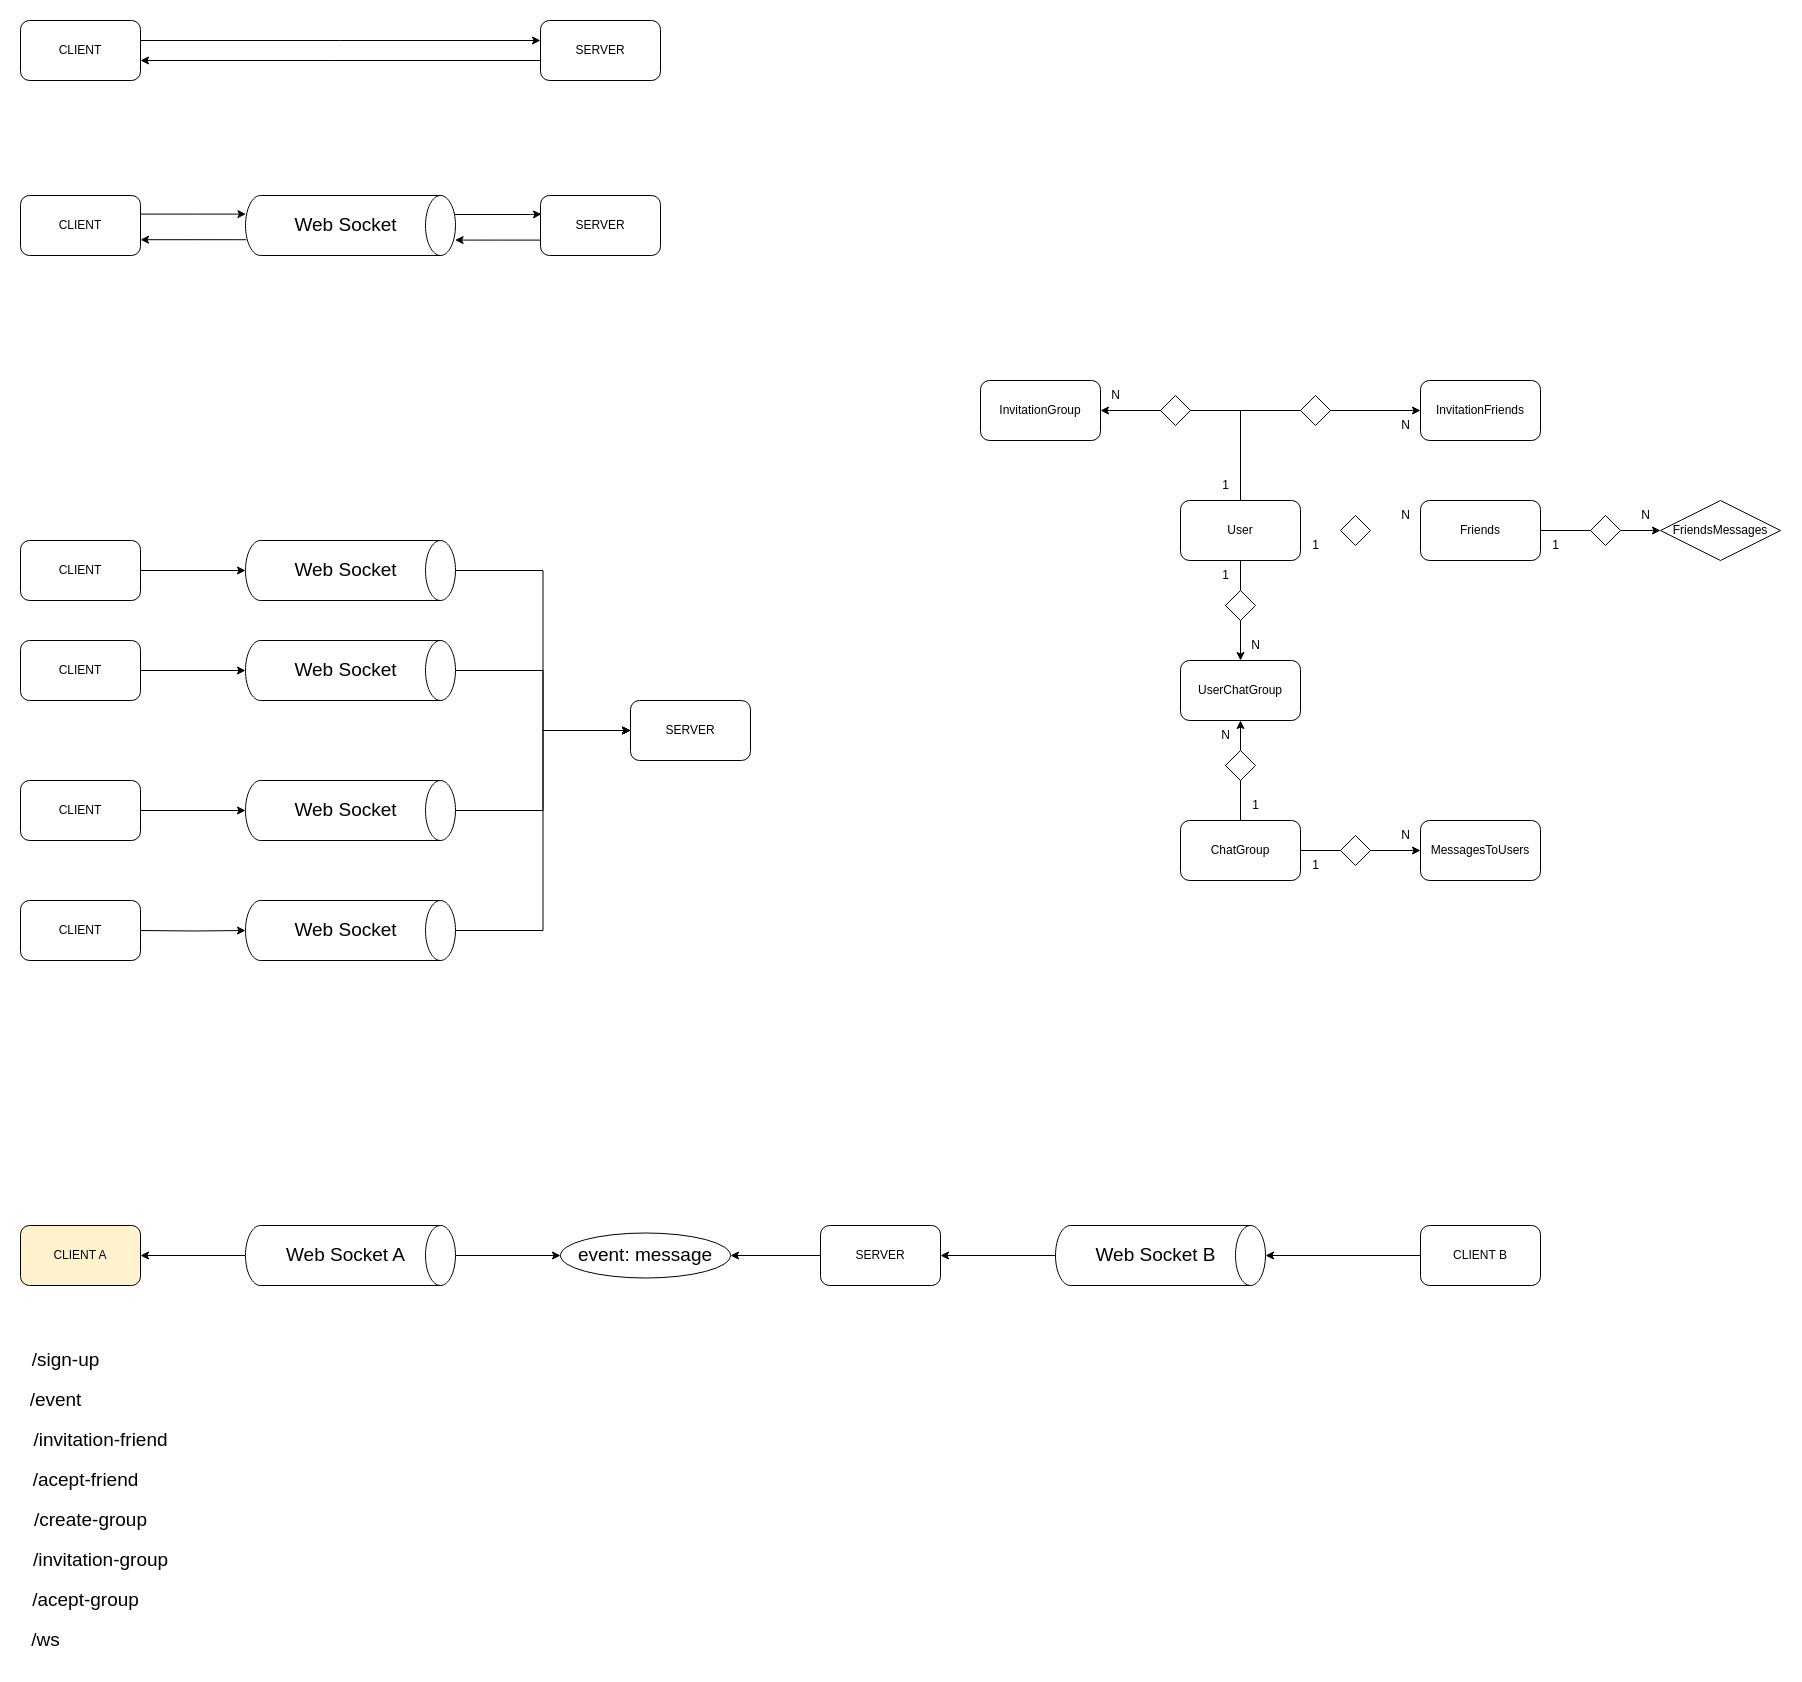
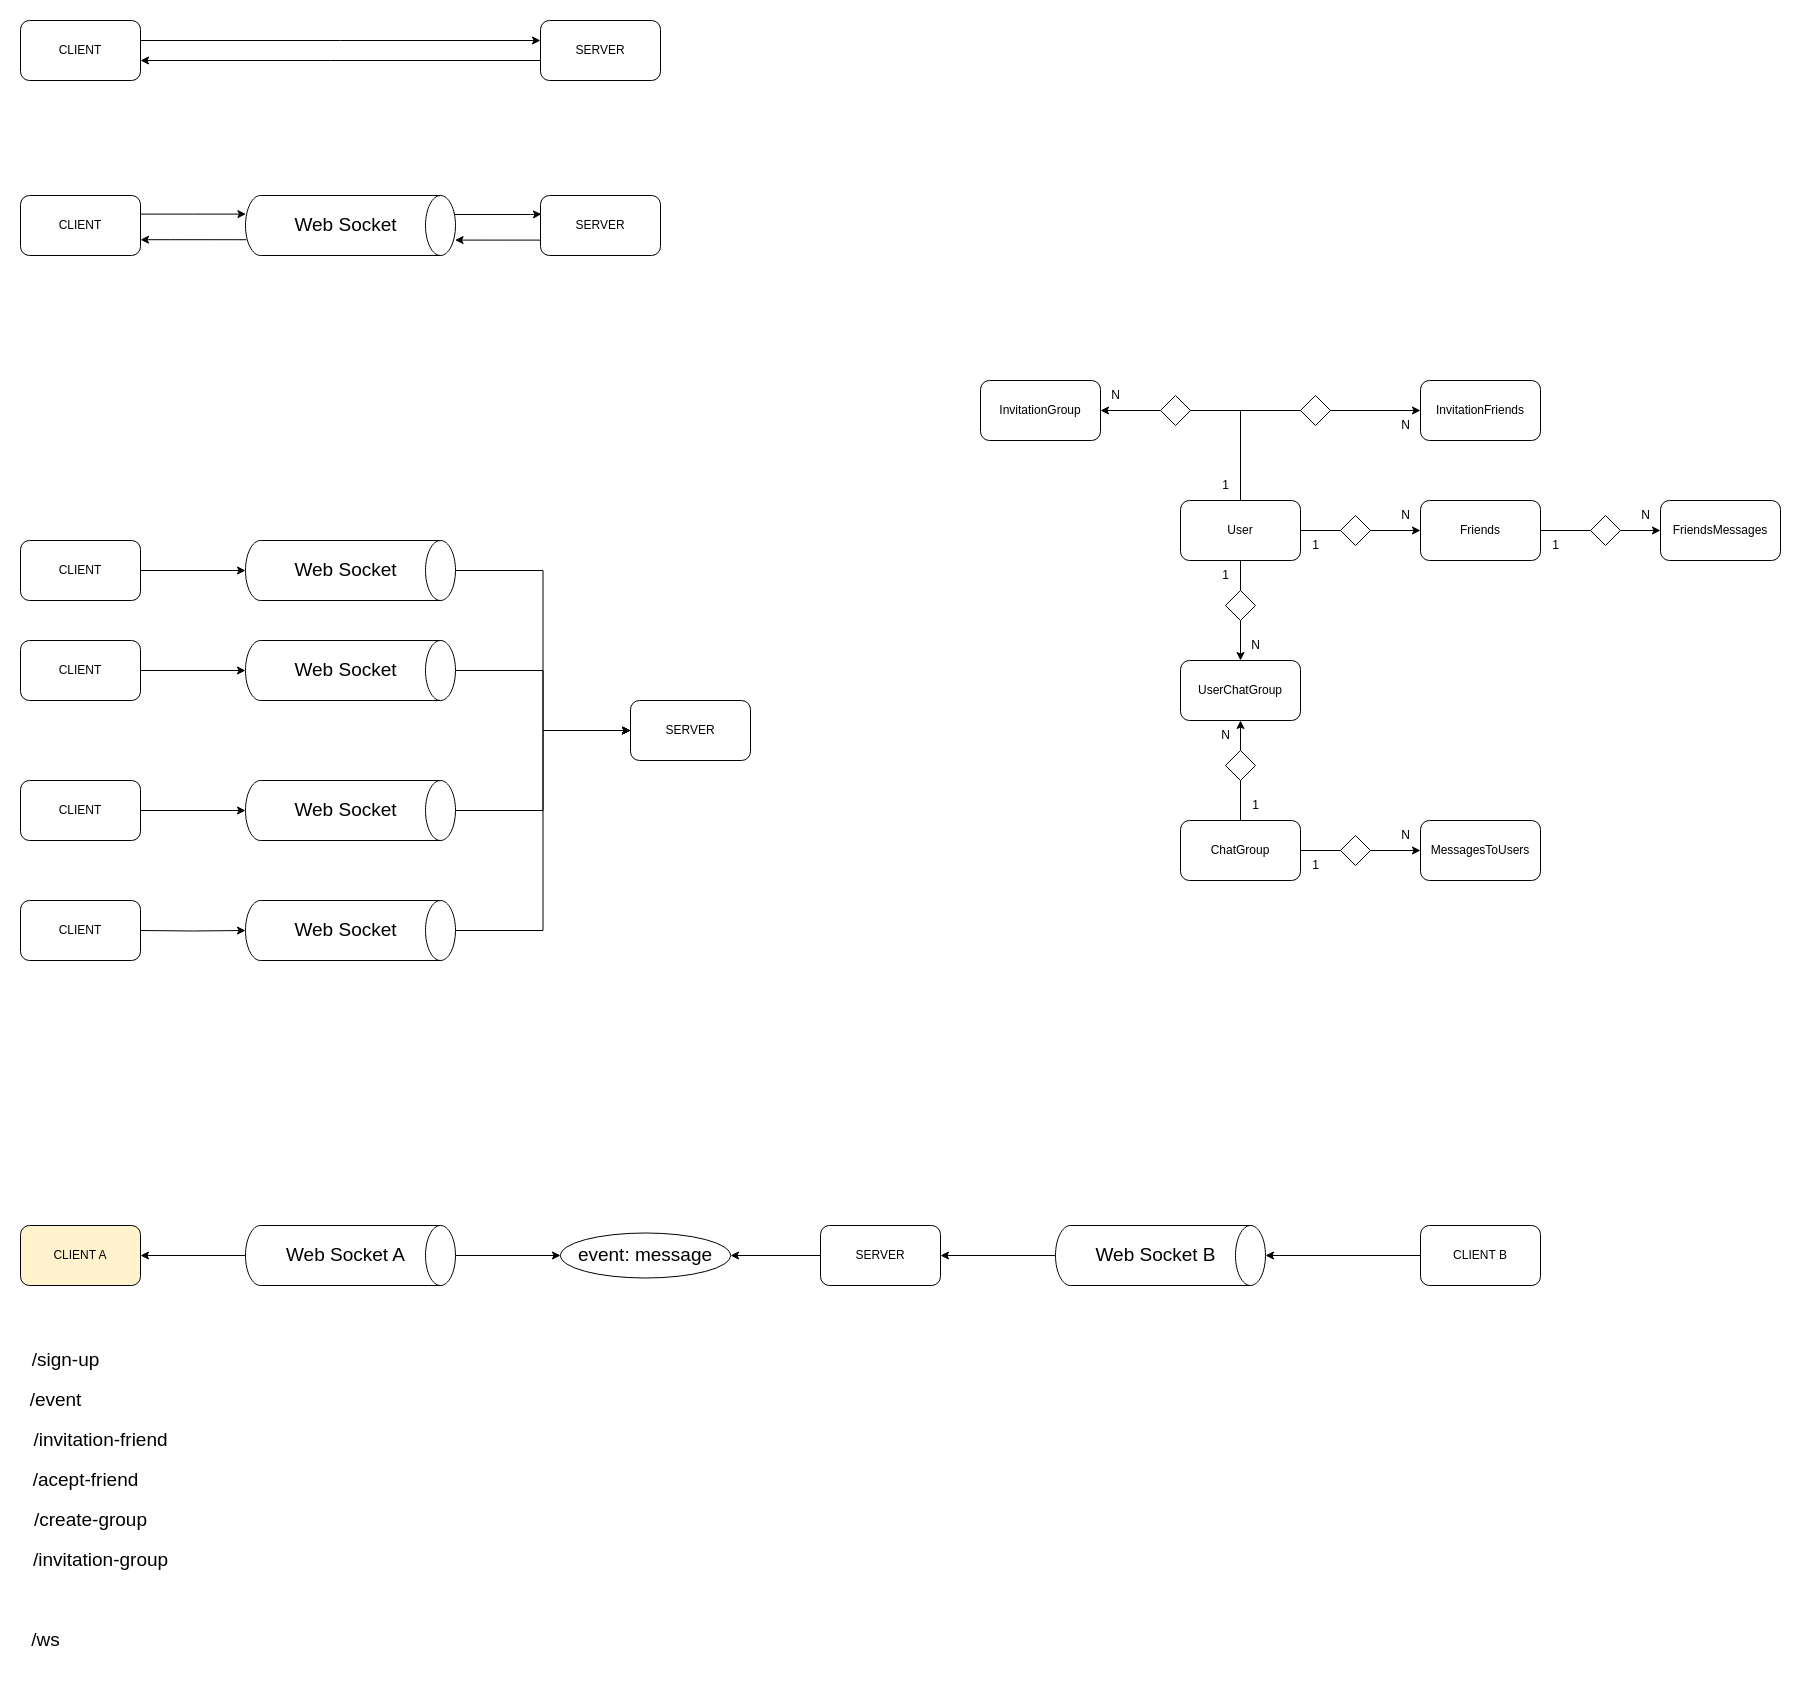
none -> (1391, 531)
(1721, 531) -> (1721, 531)
(86, 1601) -> none
